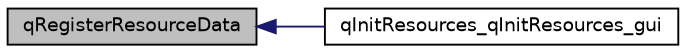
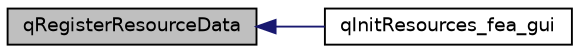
(502, 27) -> (448, 27)
